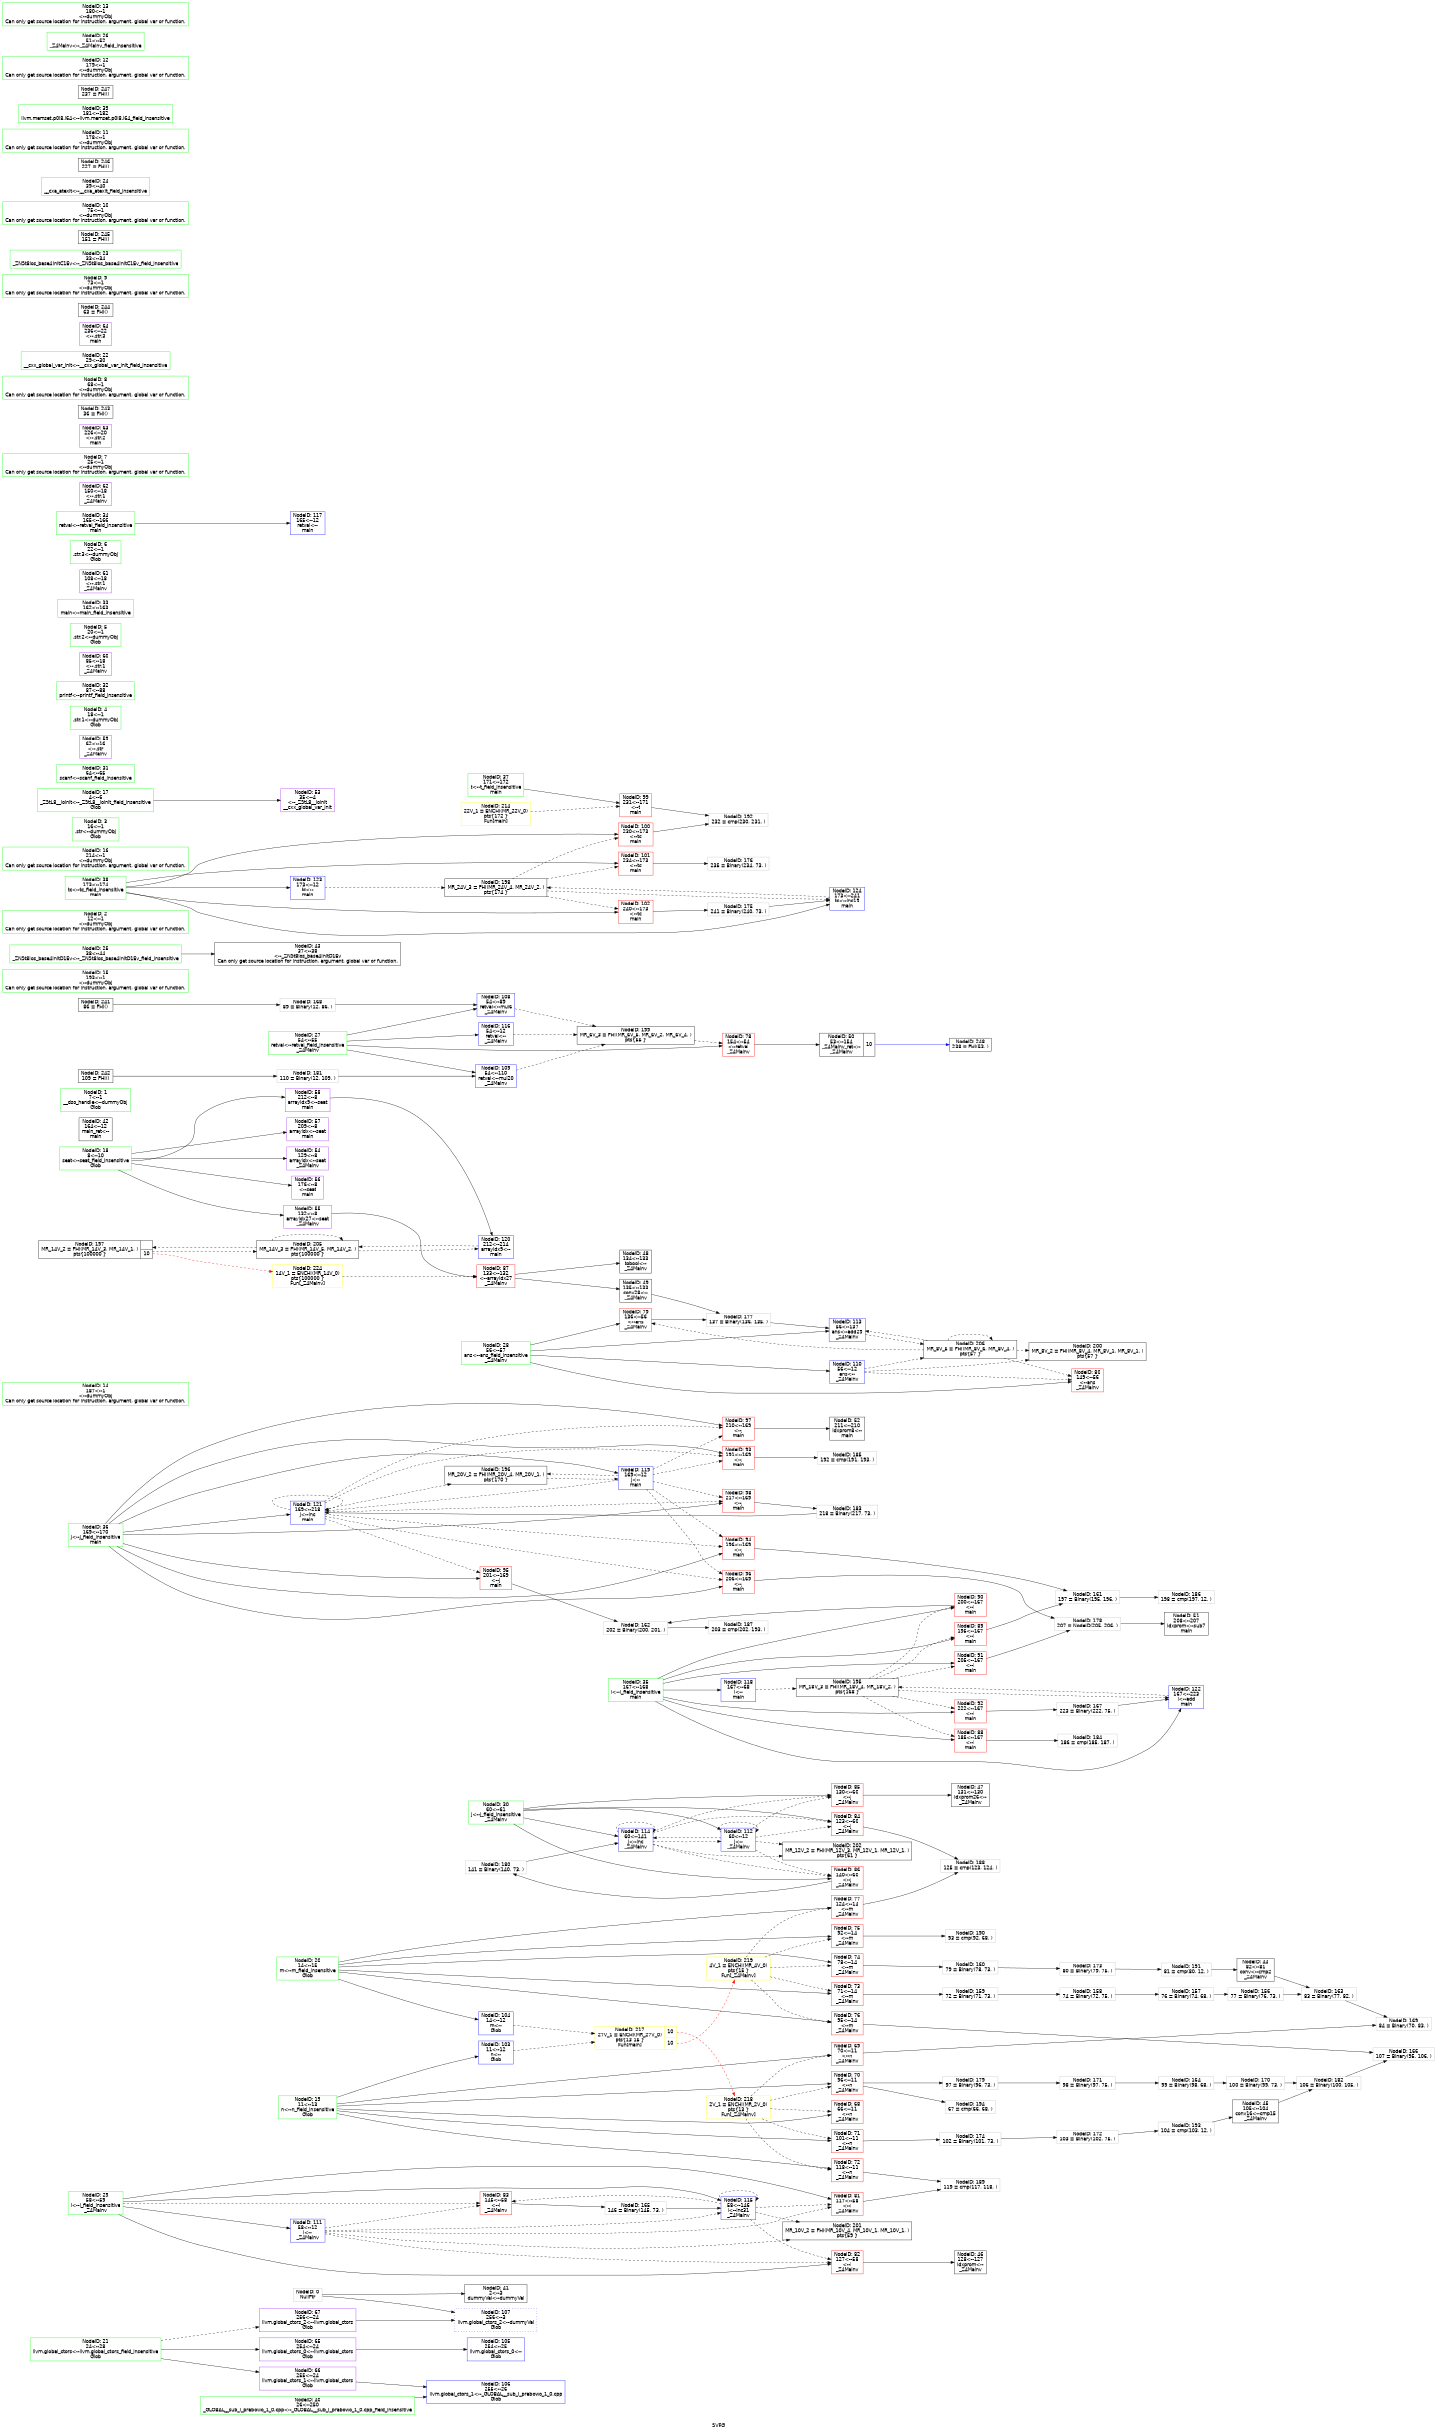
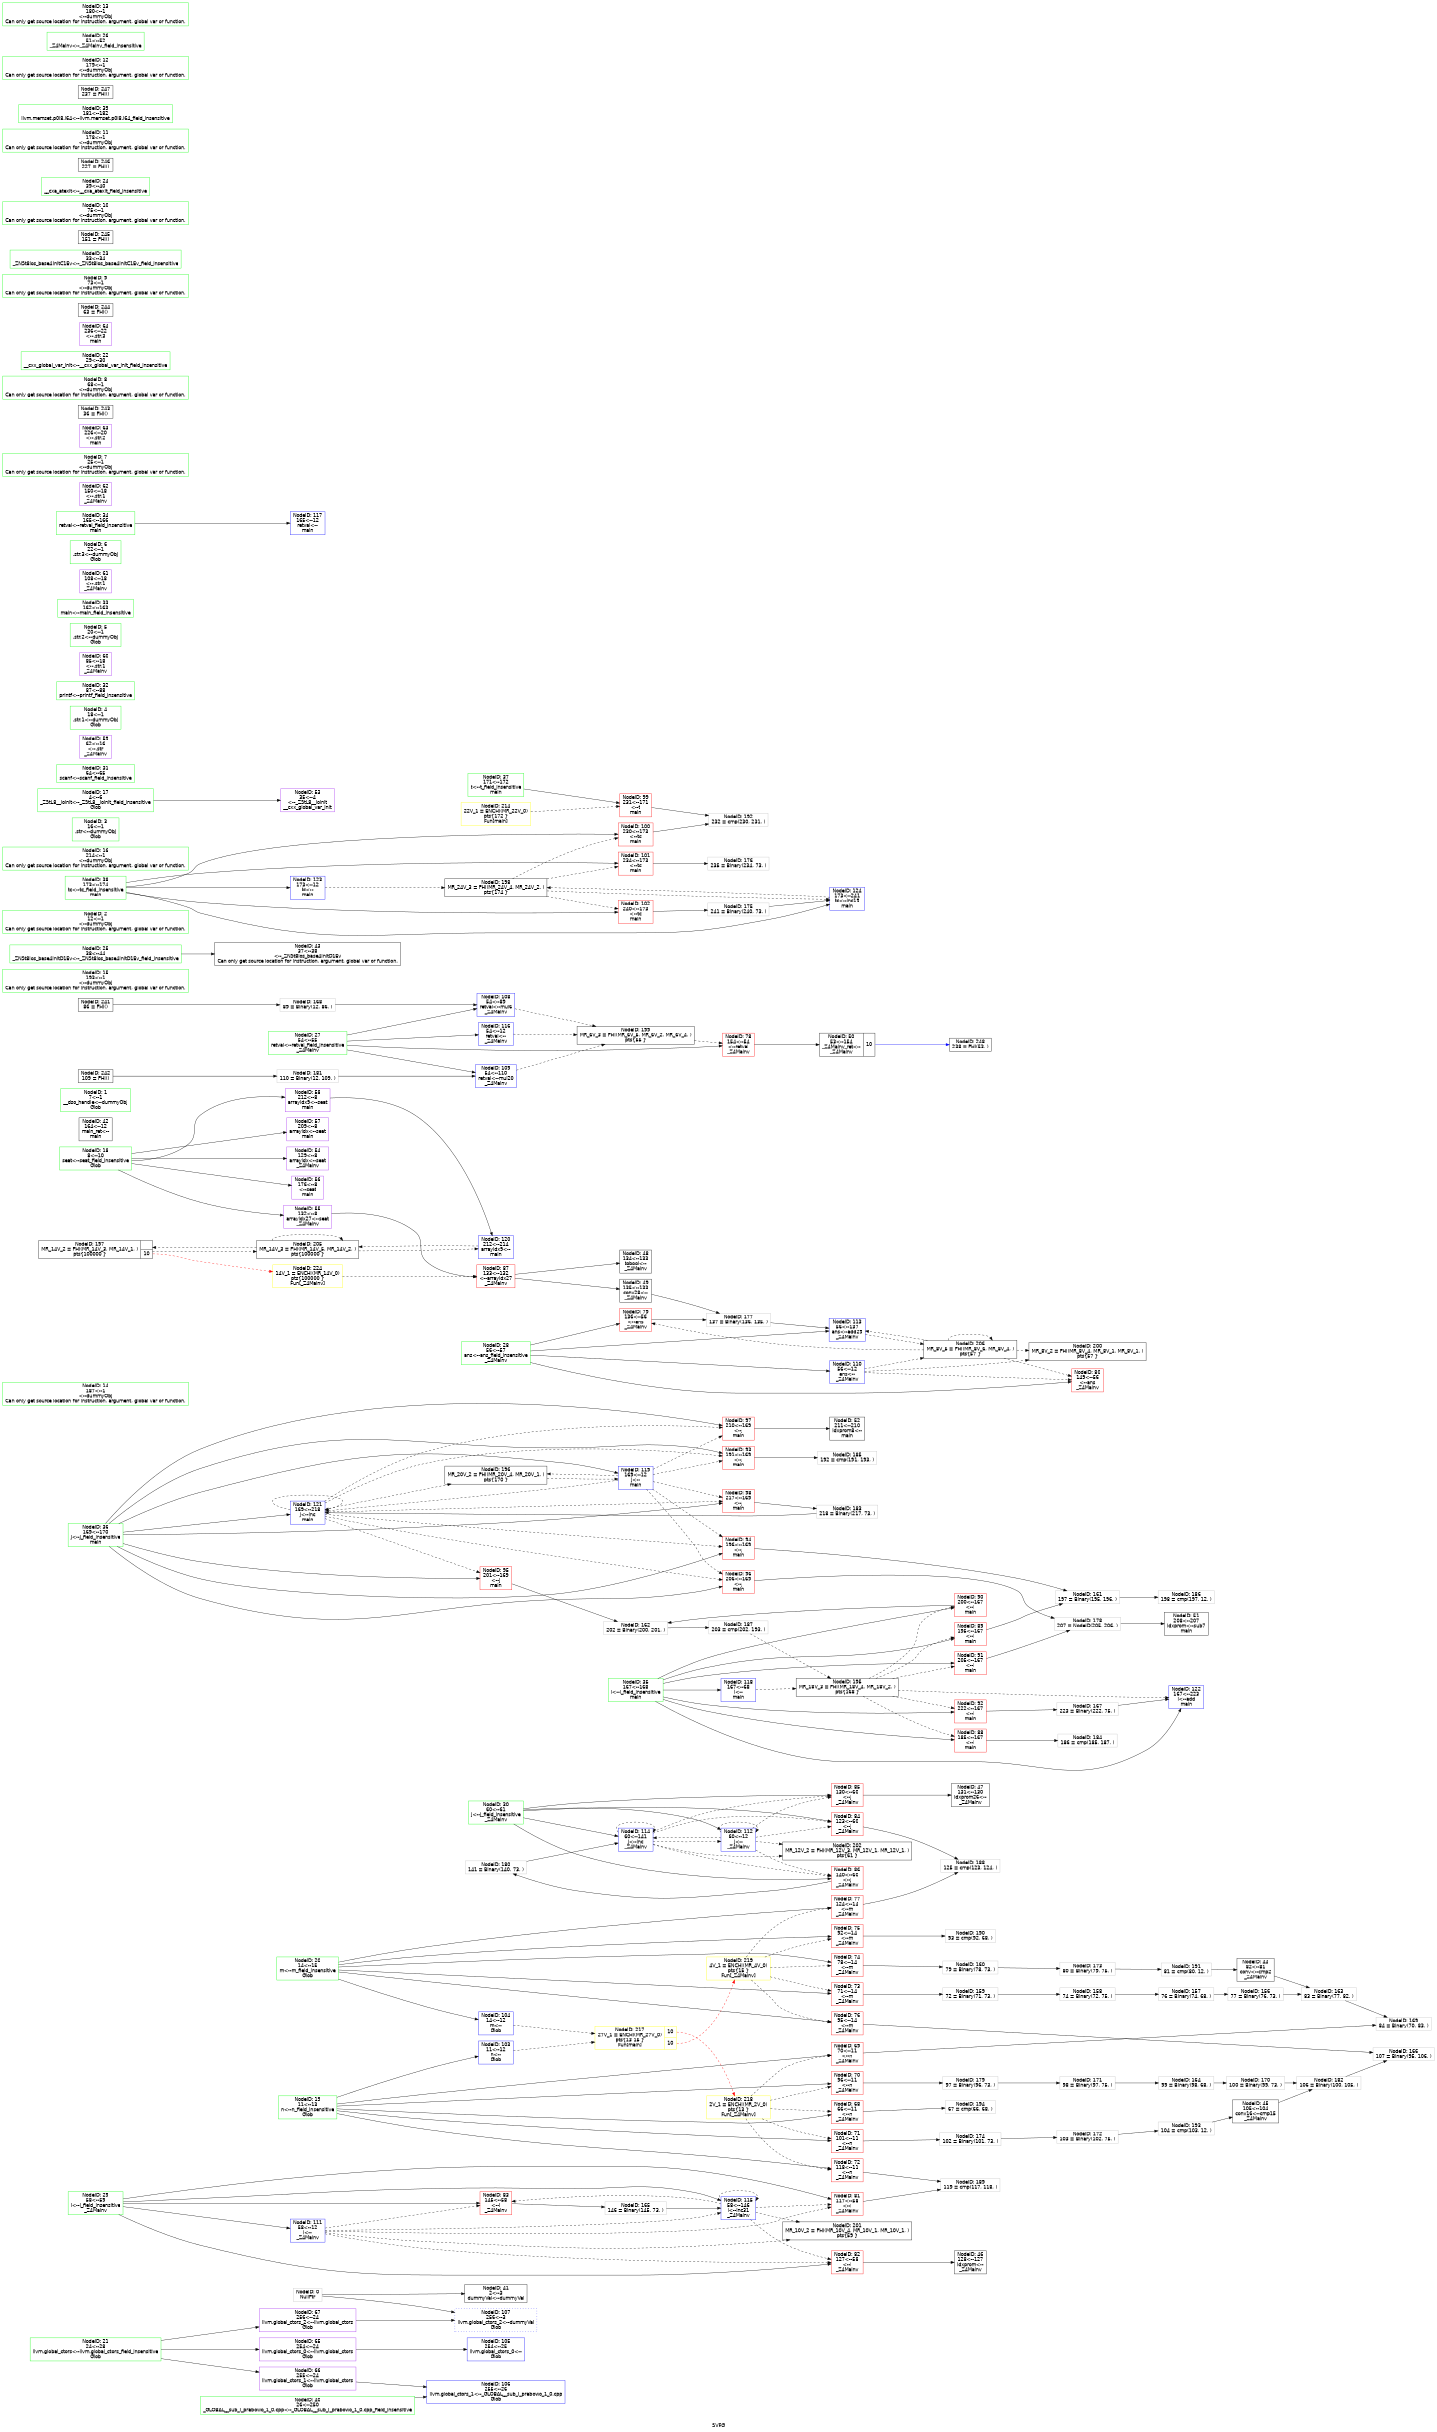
(1035, 1690) -> (787, 1654)
(902, 2094) -> (902, 2110)
(300, 2203) -> (300, 2203)
(208, 2334) -> (208, 2334)
